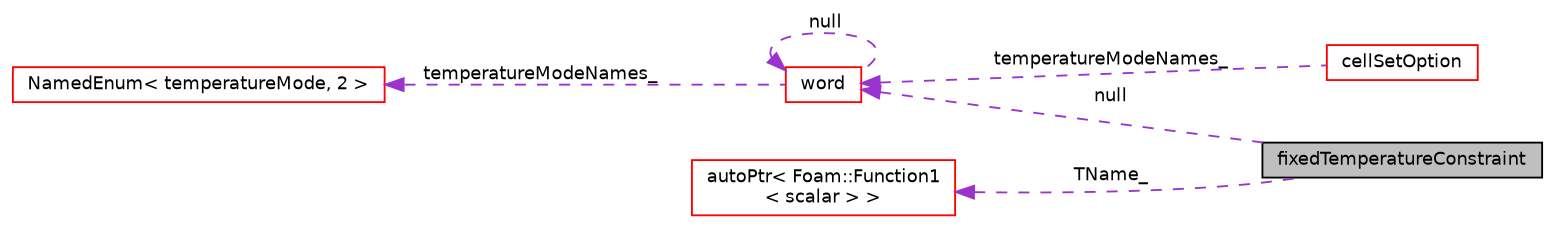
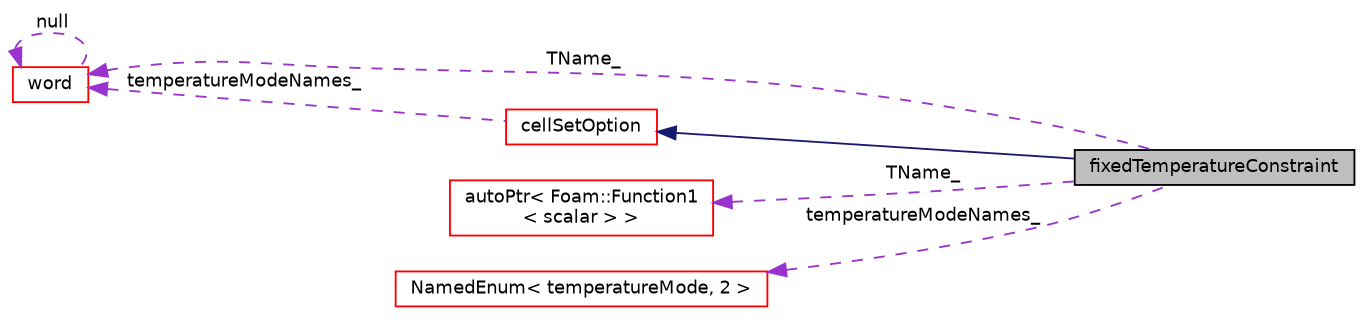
(595, 85) -> (980, 240)
(1109, 97) -> (582, 60)
none -> (875, 146)
